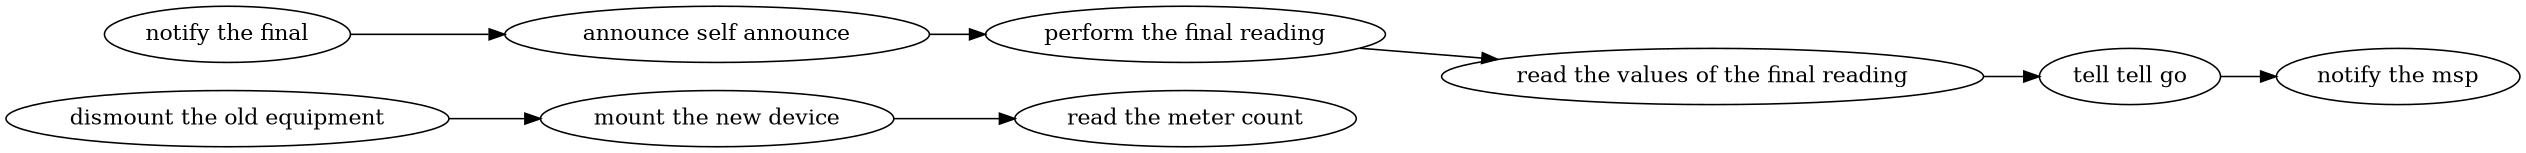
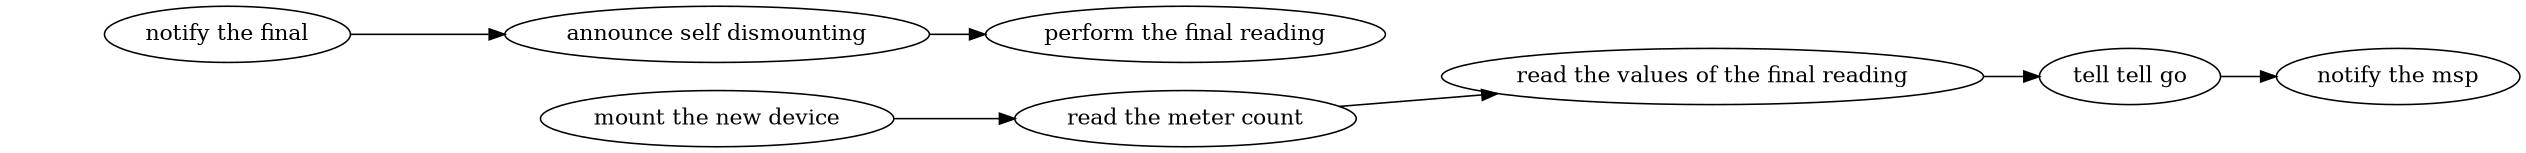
(717, 34) -> (717, 34)
(1421, 53) -> (1411, 101)
(227, 119) -> none
